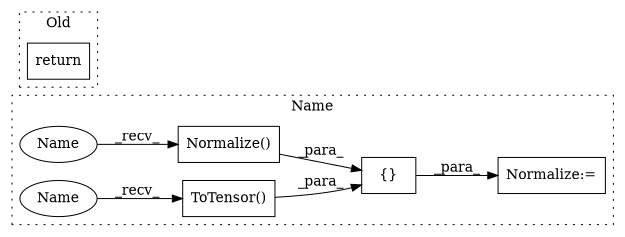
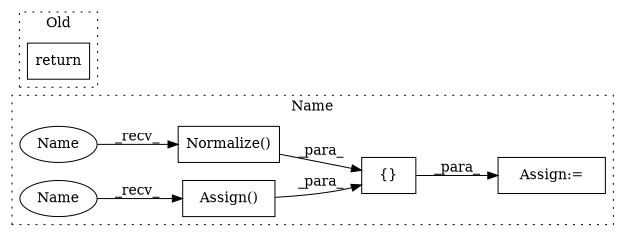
(552, 175) -> (552, 175)
(229, 199) -> (229, 199)
